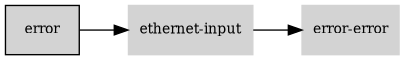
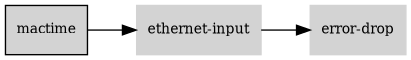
(42, 30) -> (46, 30)
(351, 30) -> (358, 30)
